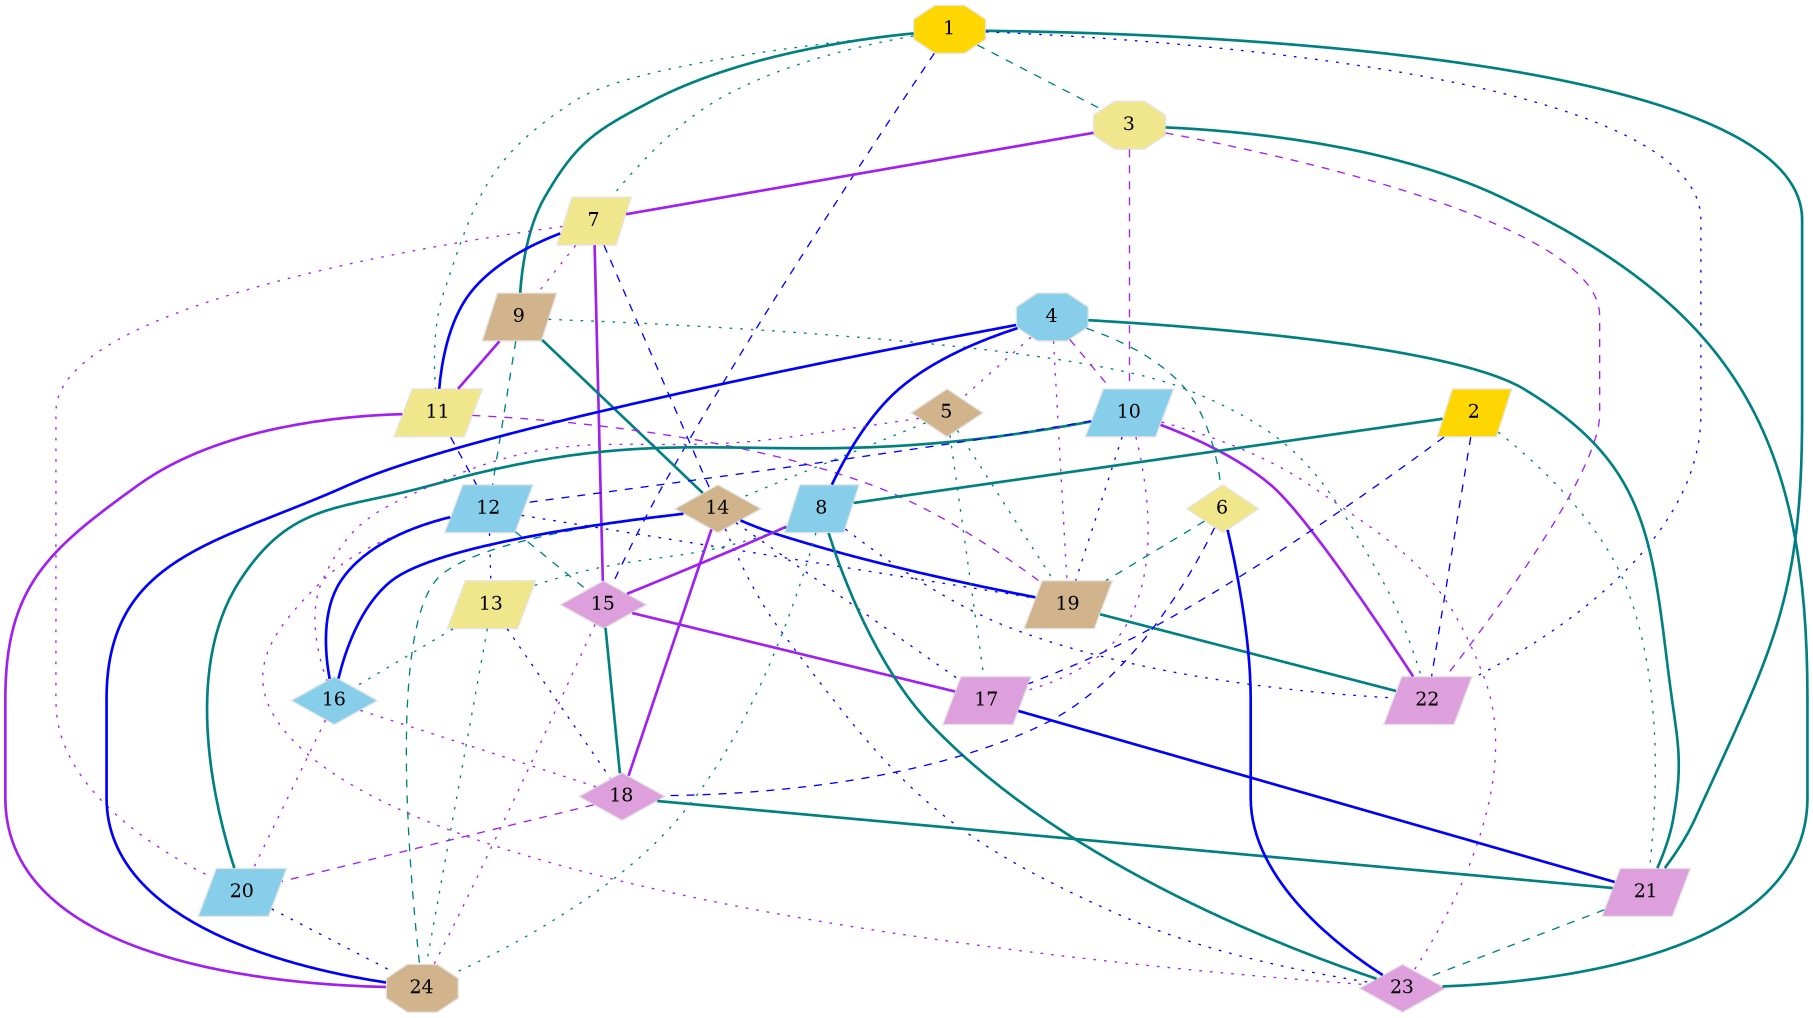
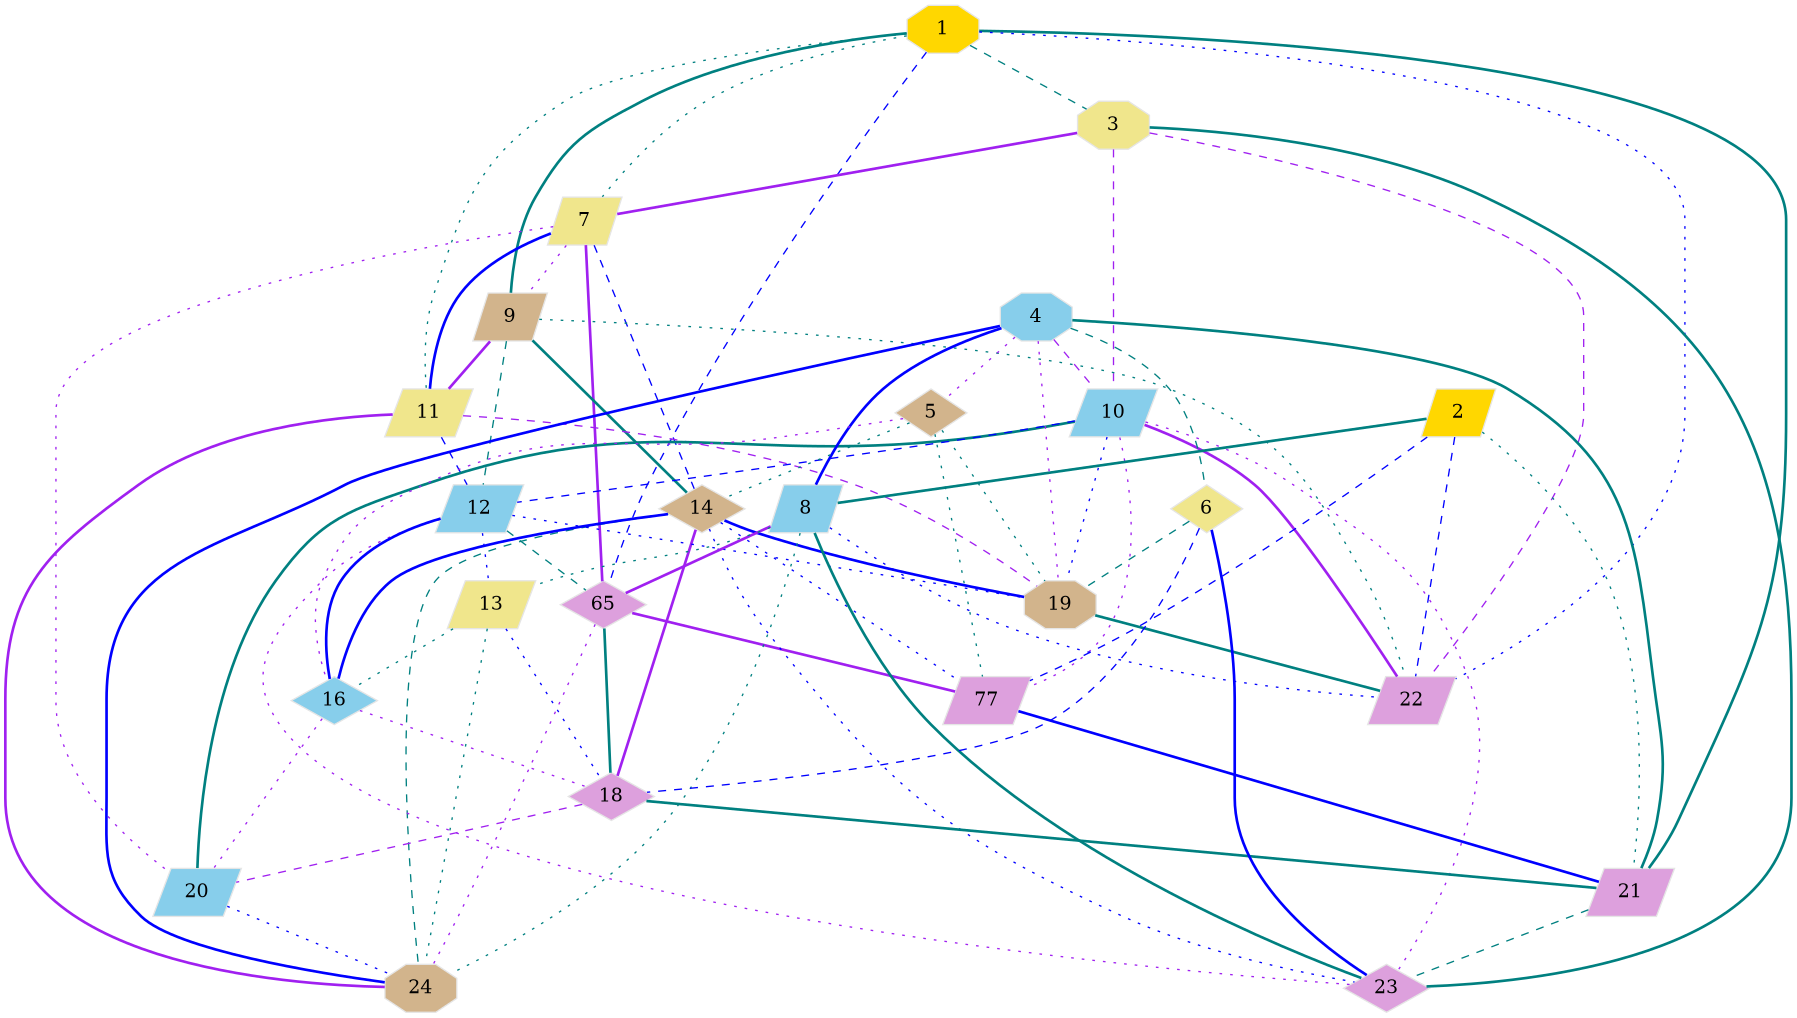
(603, 605) -> (603, 605)
(1068, 605) -> (1060, 605)
(987, 701) -> (987, 701)
